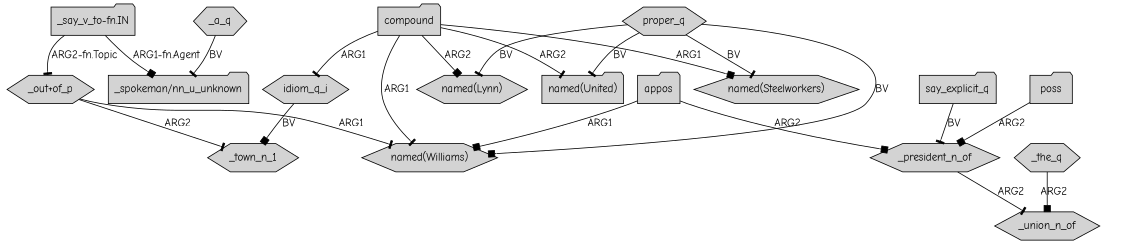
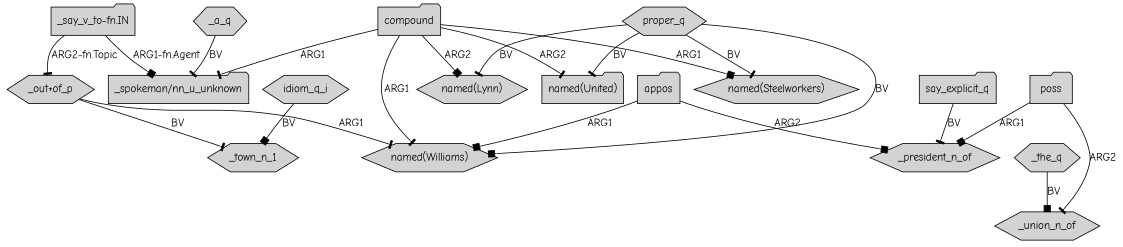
(345, 47) -> (299, 50)
(178, 124) -> (178, 124)
(1012, 124) -> (1012, 124)
(989, 191) -> (1090, 156)
(1054, 192) -> (1054, 192)
